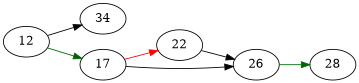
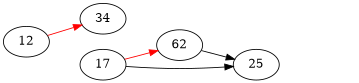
(61, 31) -> (61, 31)
(180, 45) -> (180, 45)
(61, 52) -> none
(256, 65) -> (256, 65)
(333, 65) -> none
